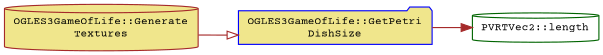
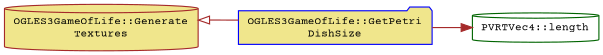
(536, 28) -> (536, 28)
(213, 35) -> (224, 20)
